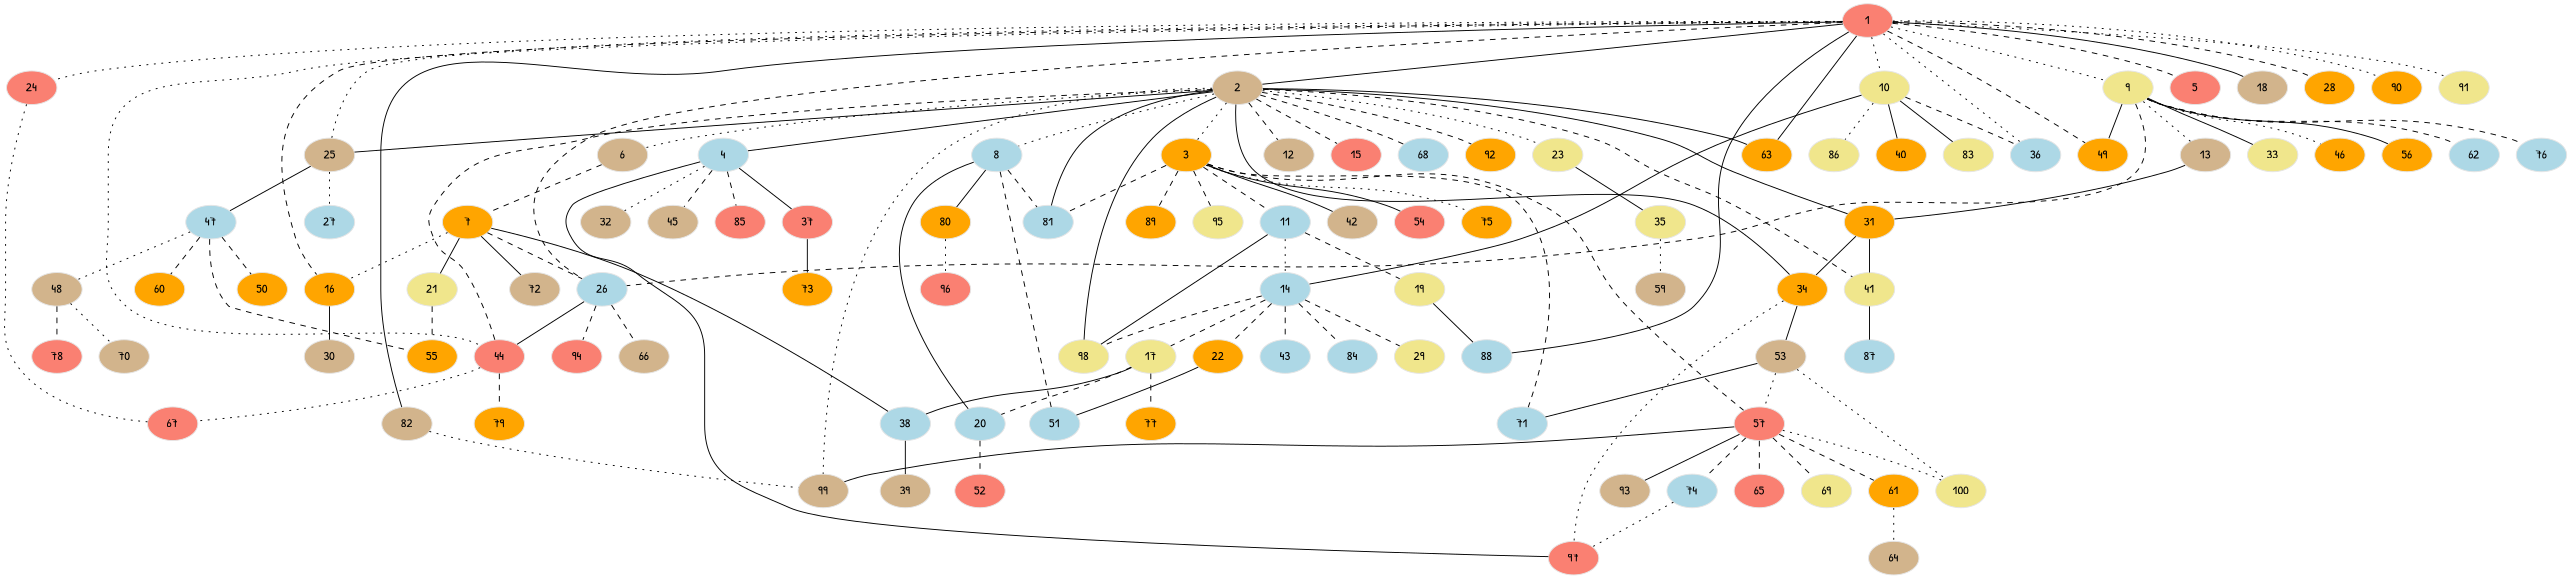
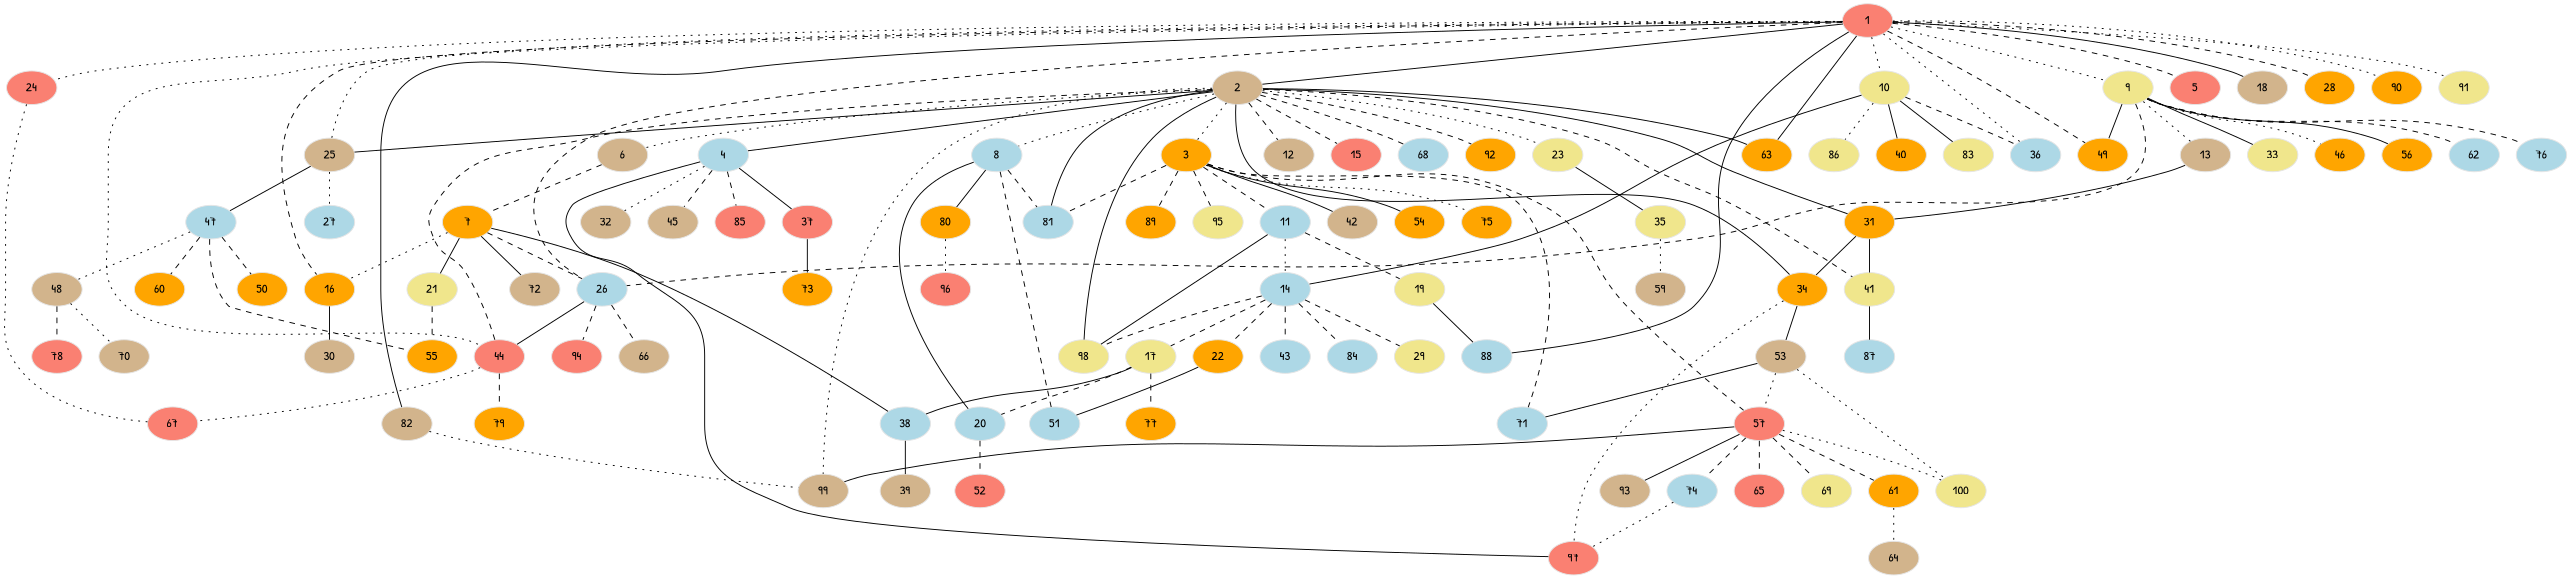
(1420, 222) -> (1420, 222)
